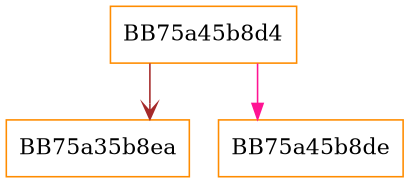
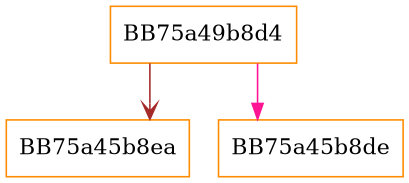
(204, 35) -> (204, 35)
(98, 148) -> (98, 148)
